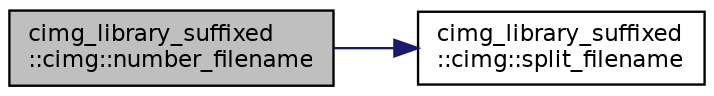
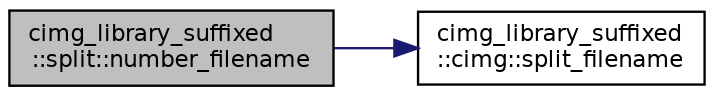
(171, 48) -> (171, 48)
